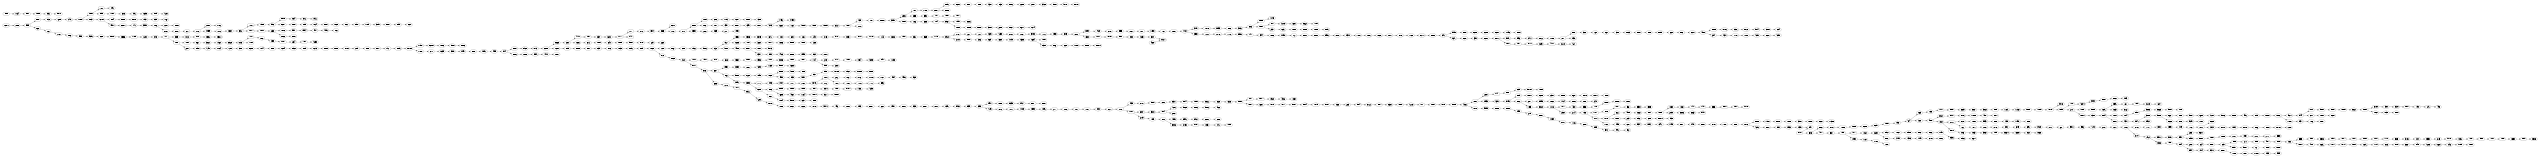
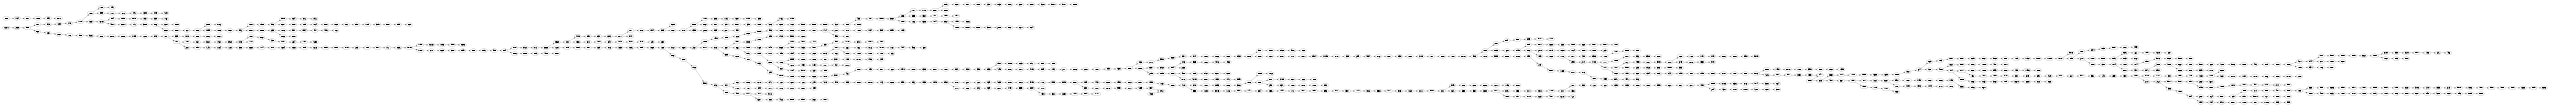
(657, 52) -> (667, 48)
